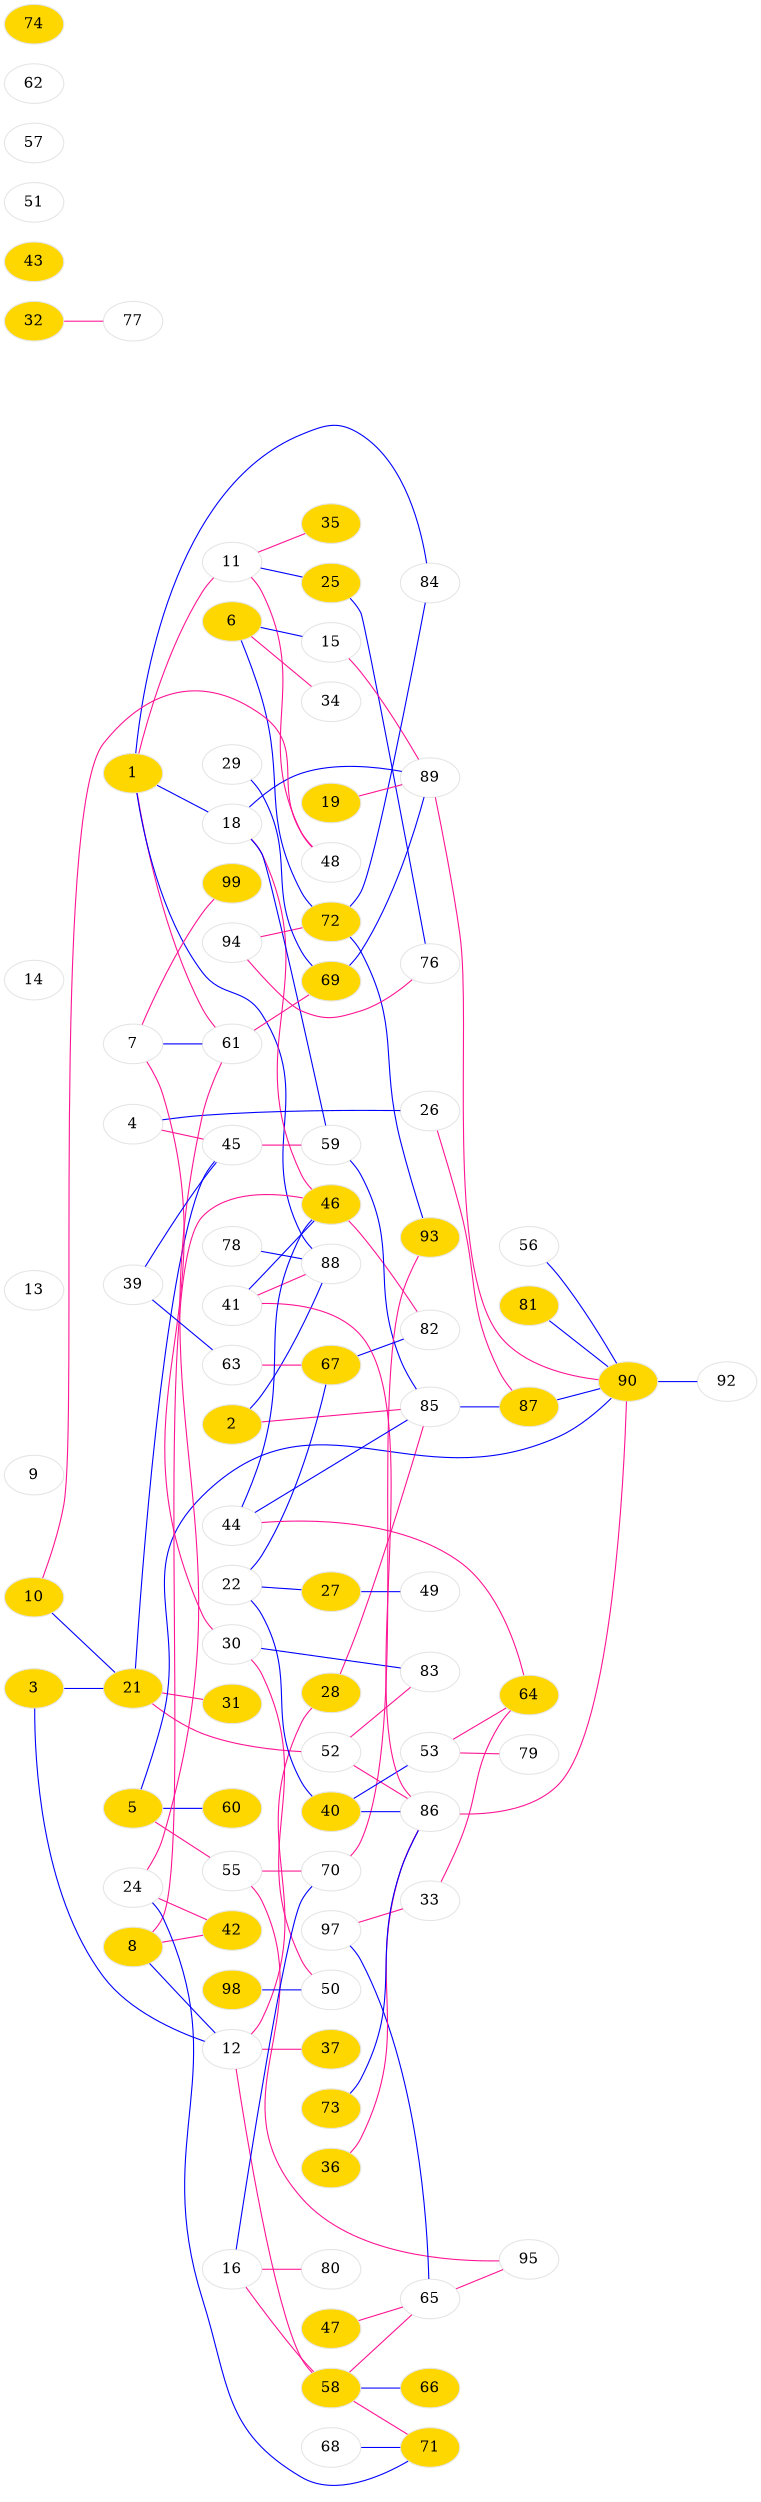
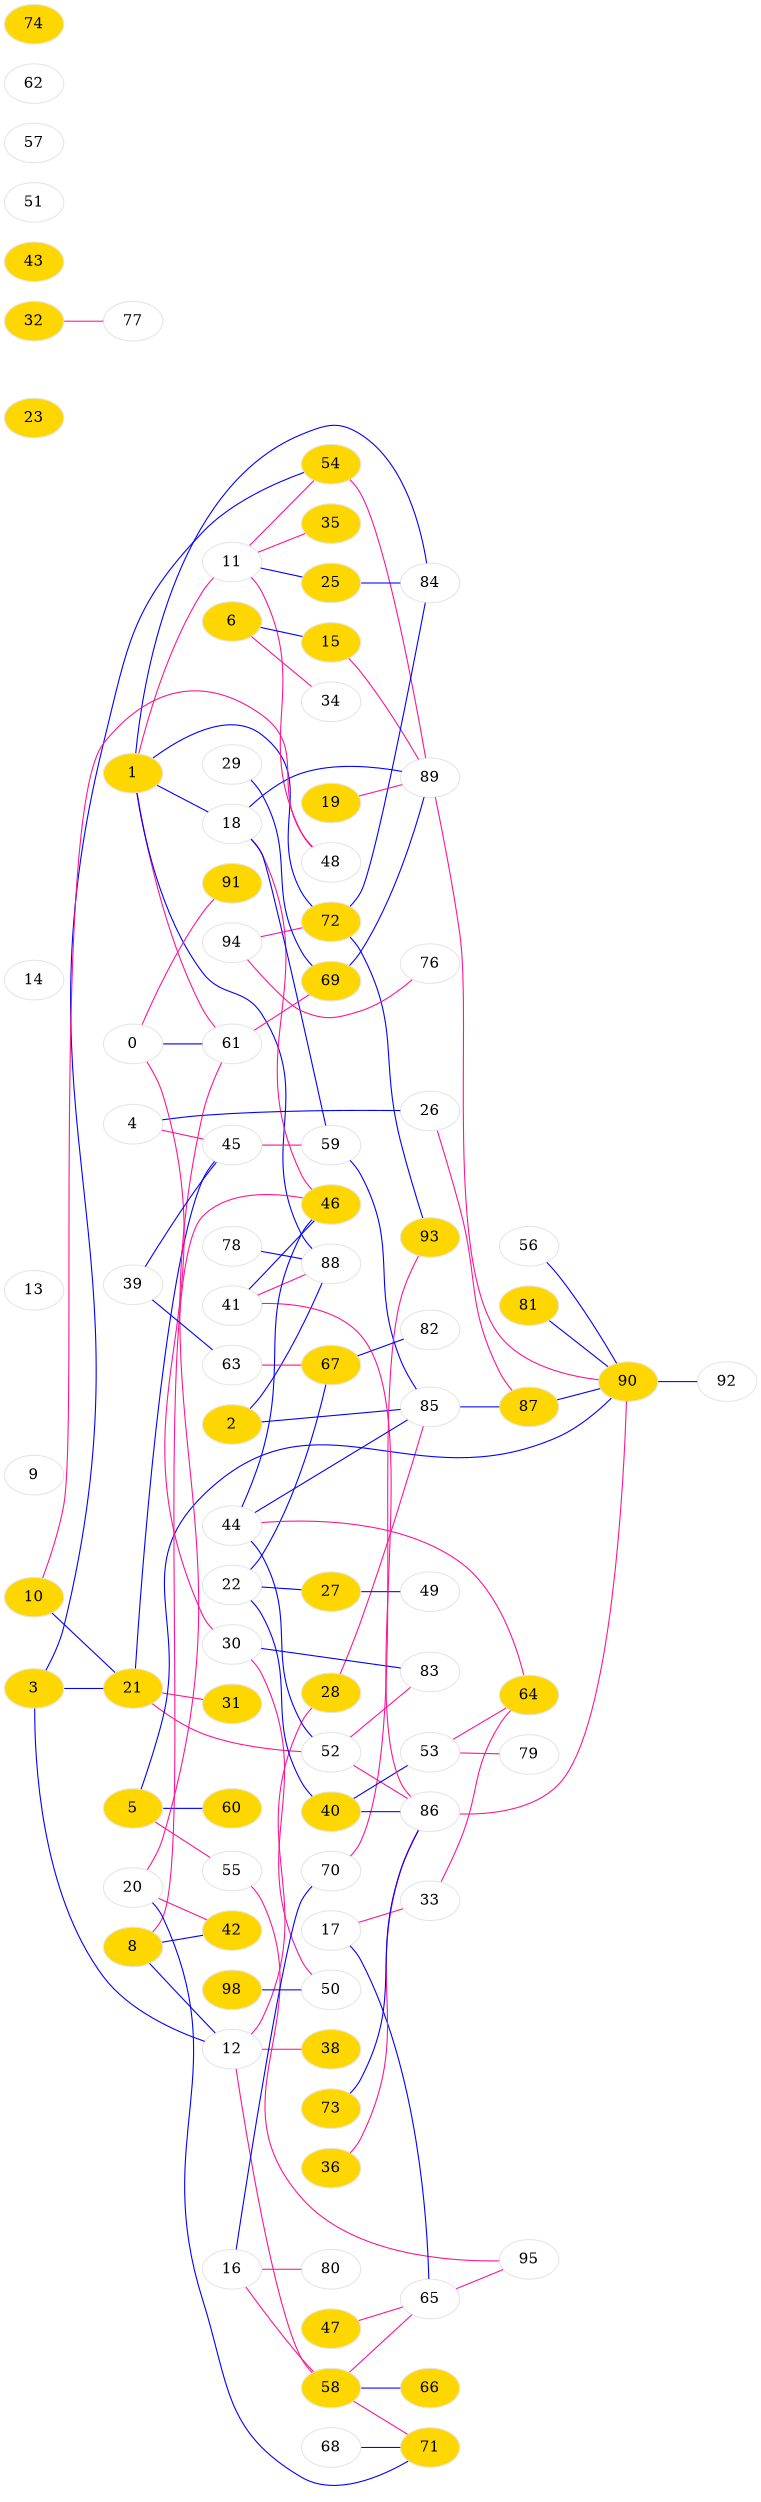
none -> (34, 418)
none -> (331, 464)
(331, 642) -> (331, 642)
(389, 752) -> (381, 583)
(274, 775) -> (269, 743)
(232, 883) -> (232, 883)
(133, 1044) -> (133, 1044)
(391, 1274) -> none
(331, 1416) -> (331, 1416)
none -> (282, 1639)
(289, 1871) -> none
(133, 1888) -> (133, 1888)
(331, 1930) -> (331, 1930)
(183, 1939) -> (183, 1939)
(331, 2049) -> (331, 2049)
